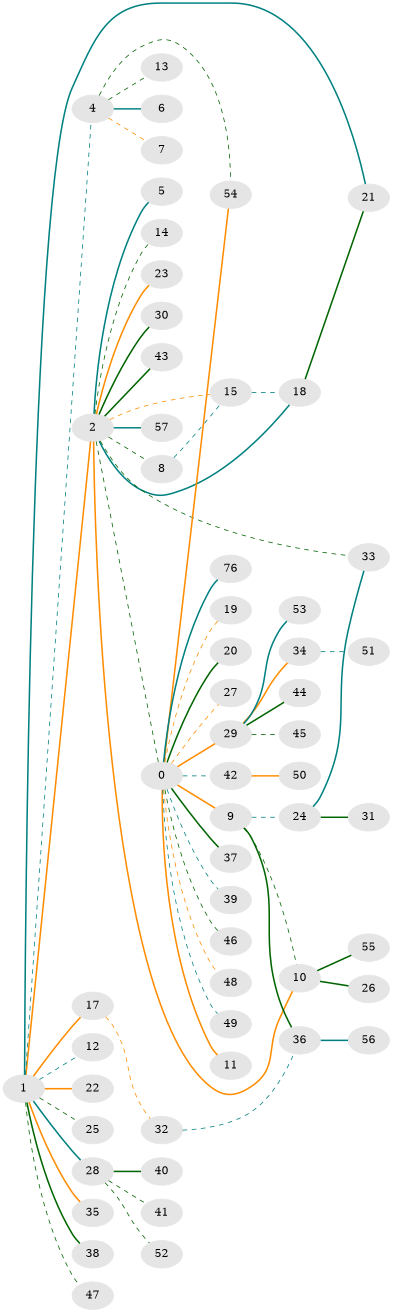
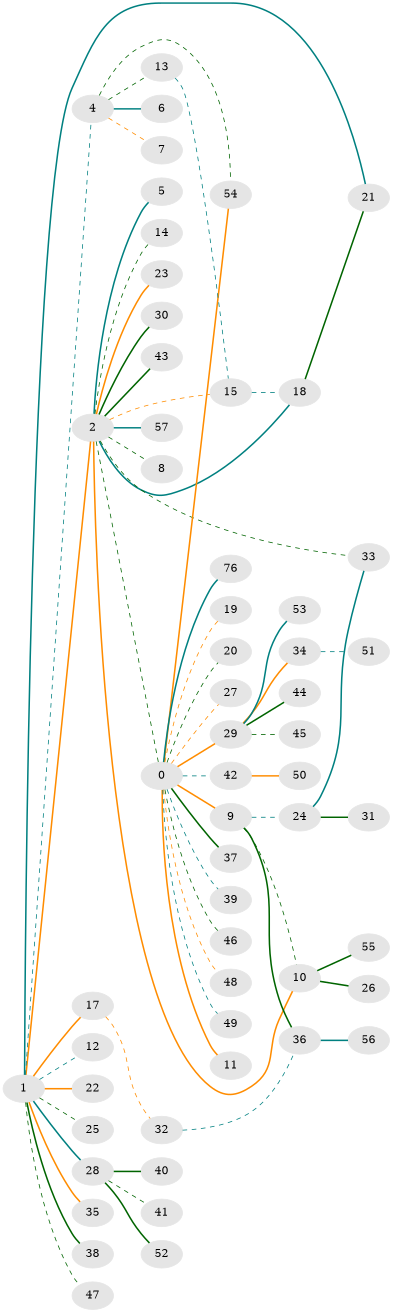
(197, 431) -> (208, 226)
(189, 710) -> (189, 710)
(127, 1213) -> (127, 1213)
